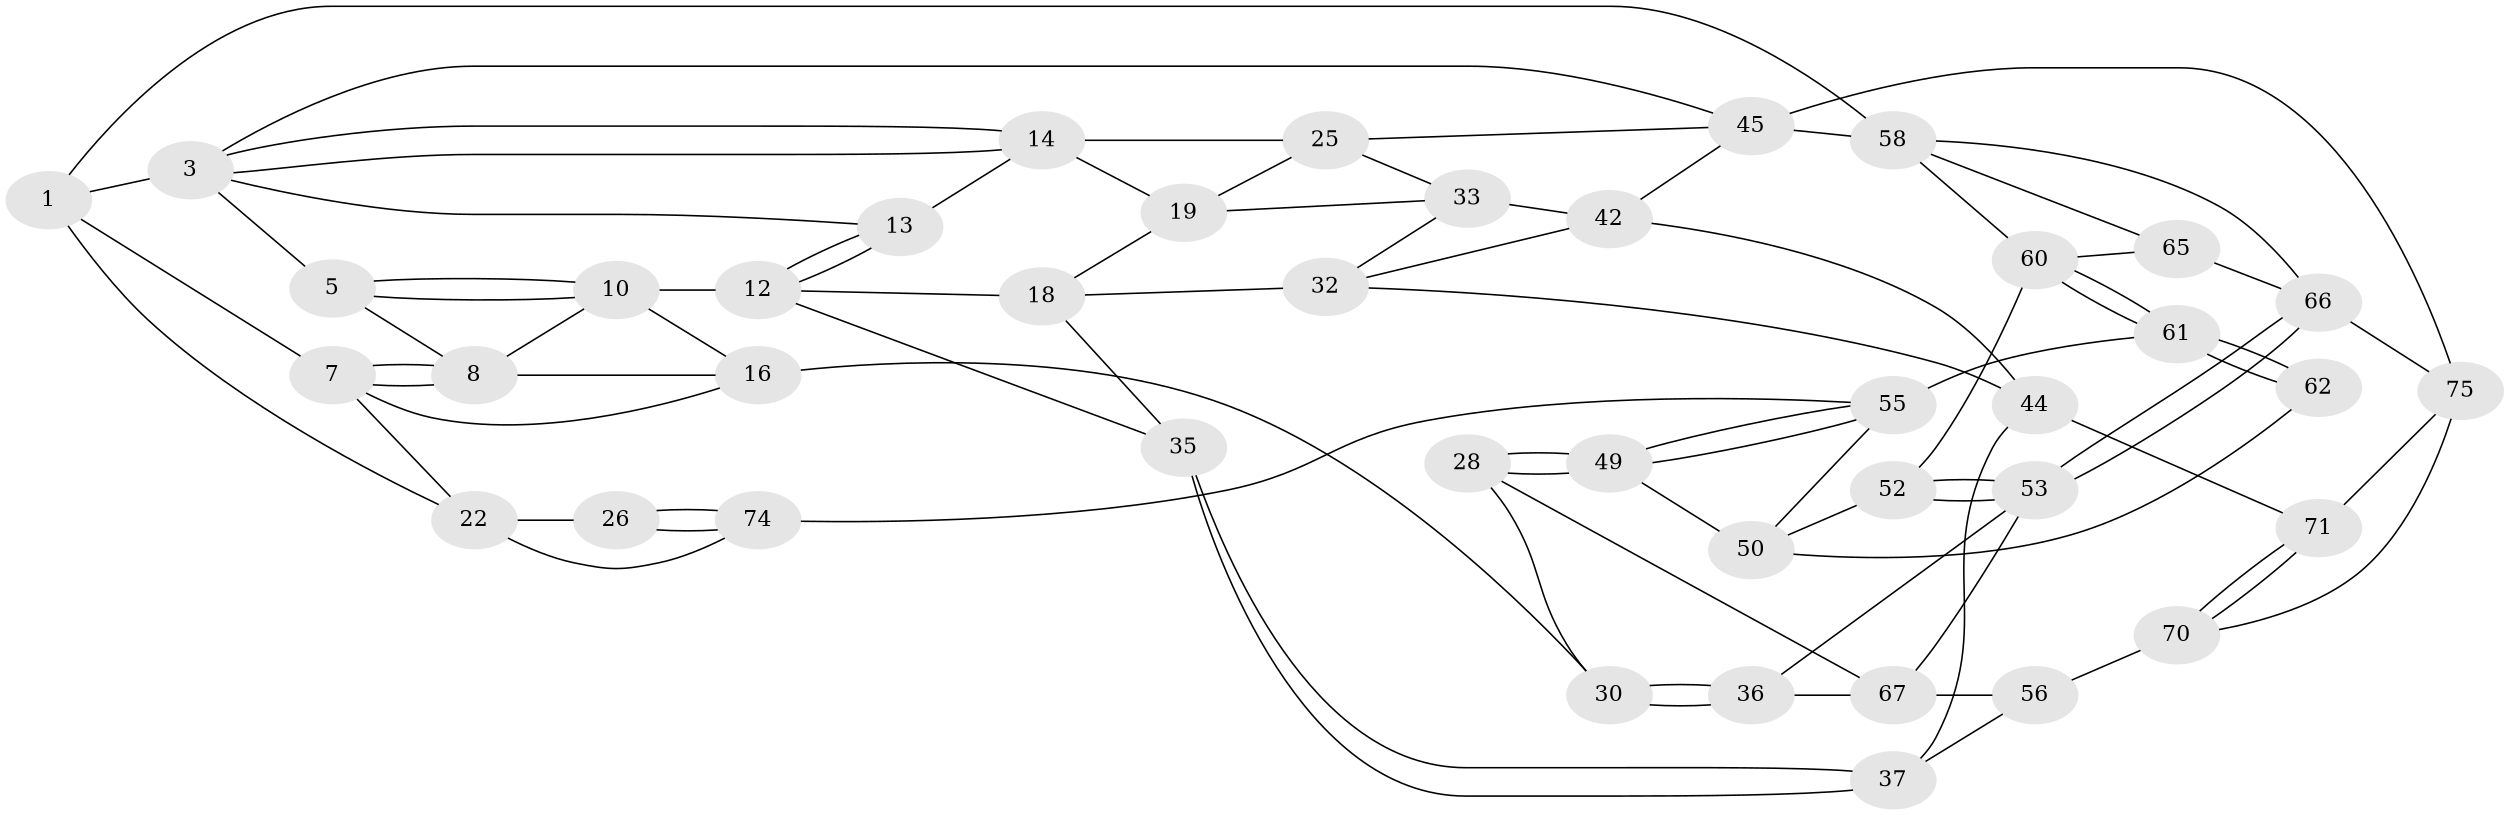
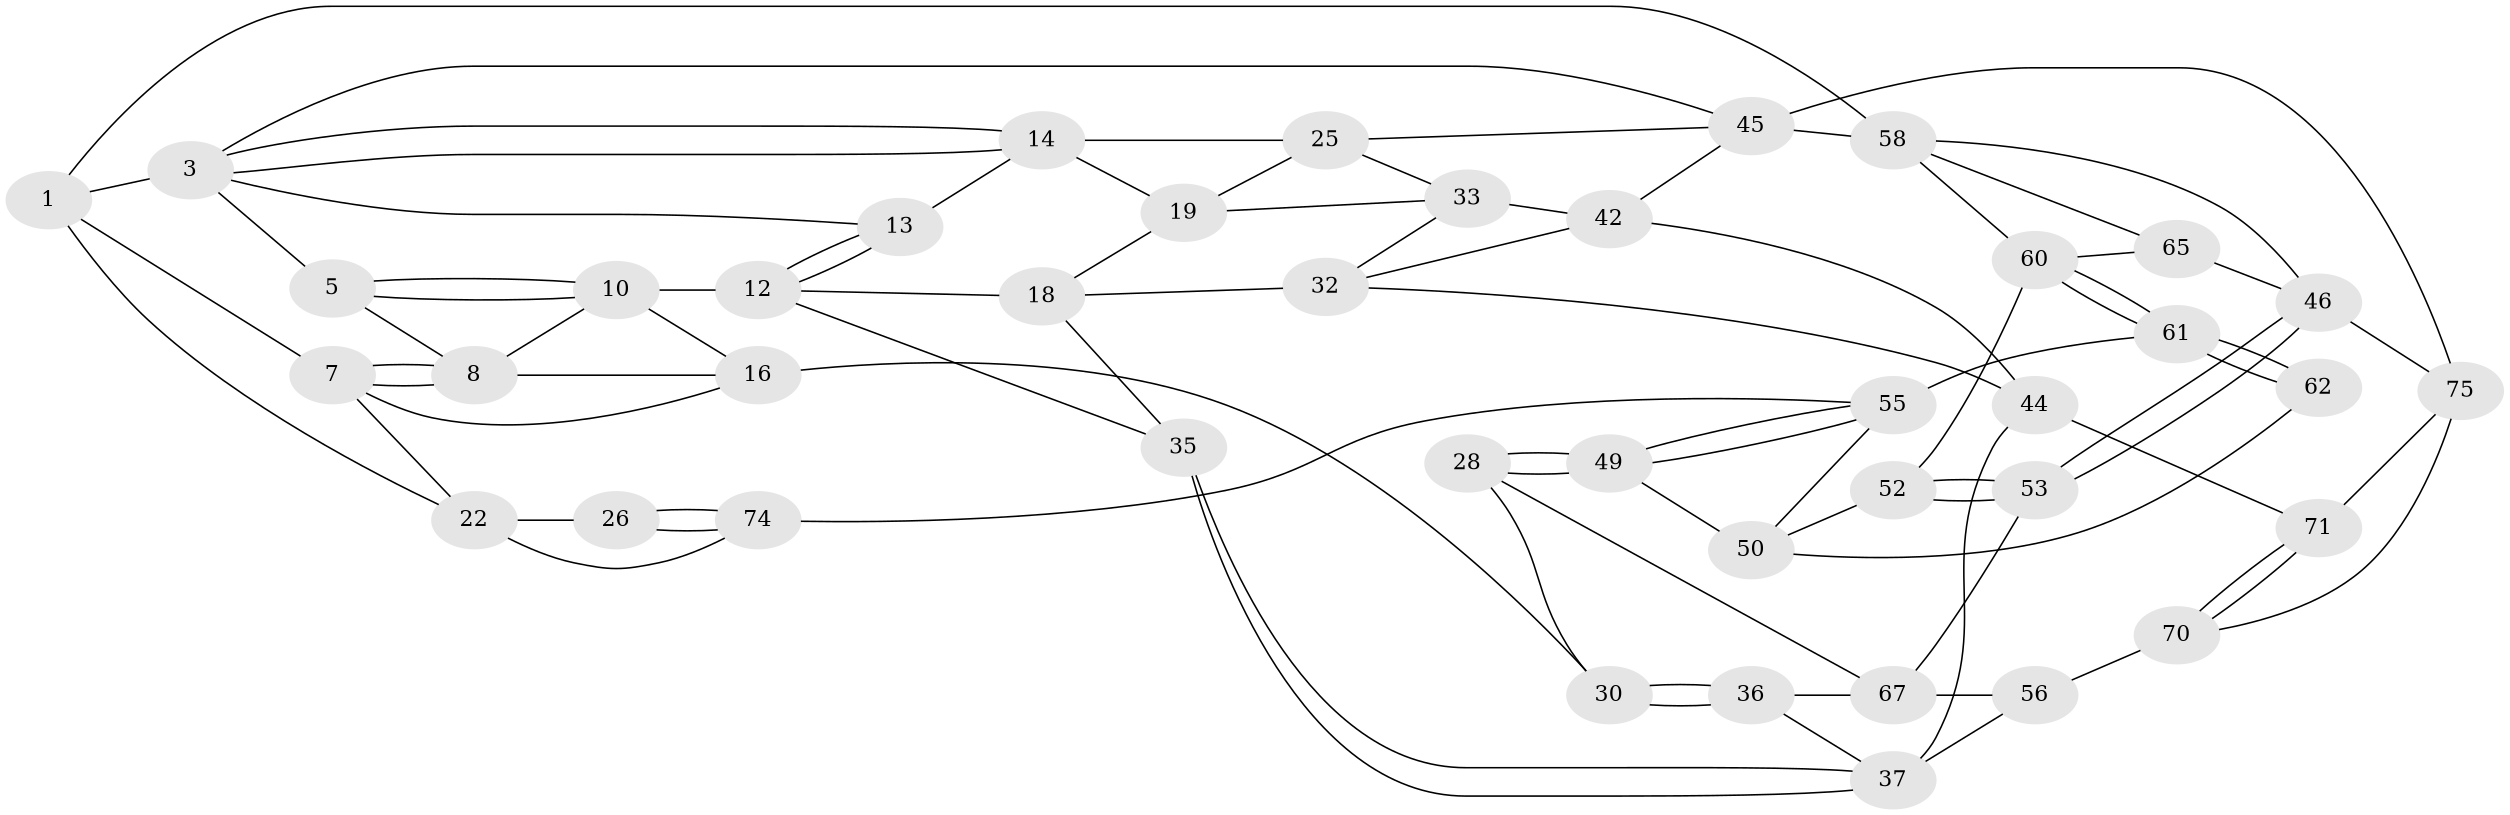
(2319, 303) -> (2319, 303)
(1893, 593) -> (1822, 738)
